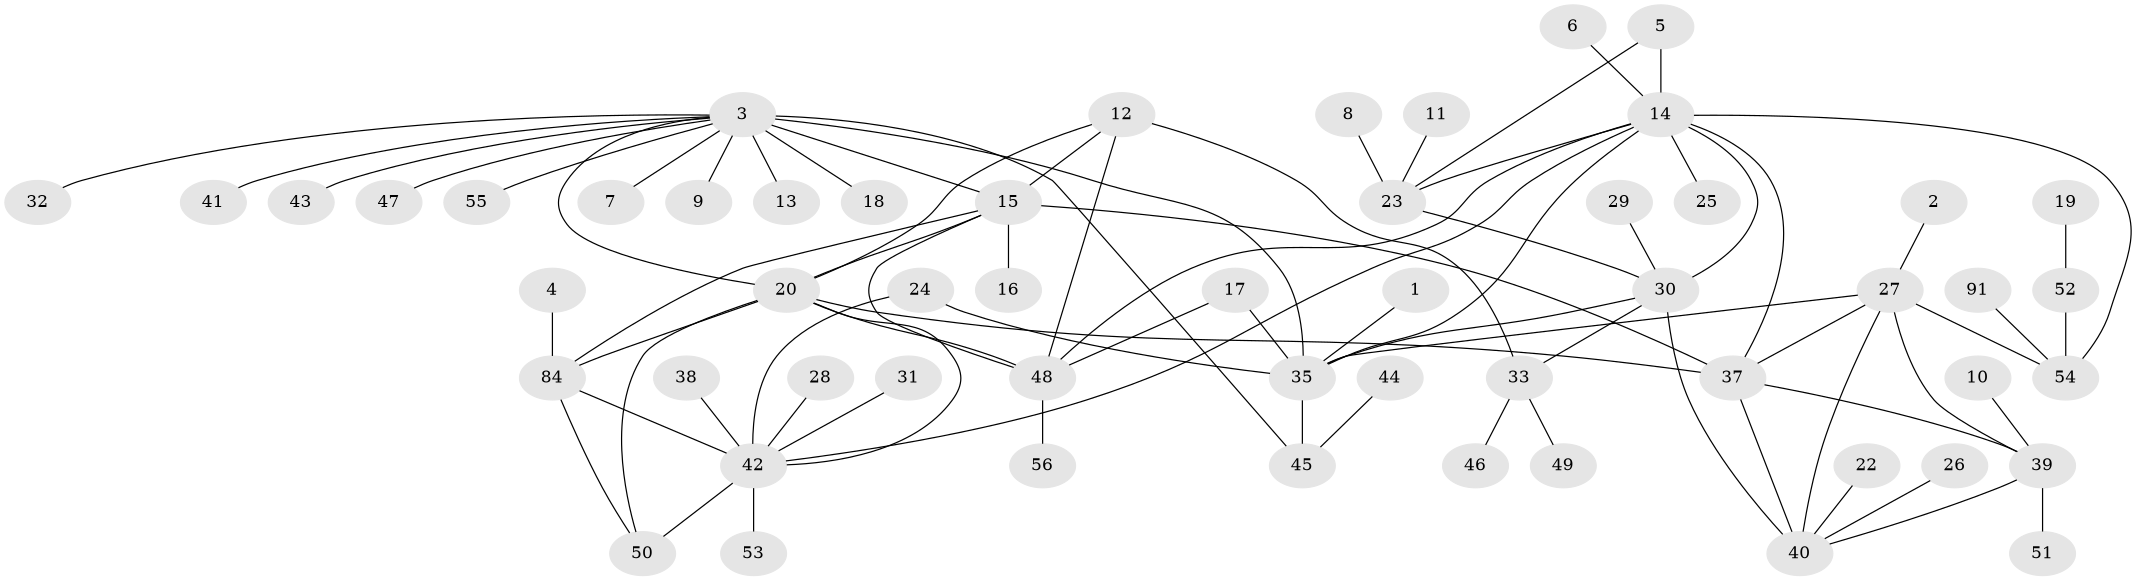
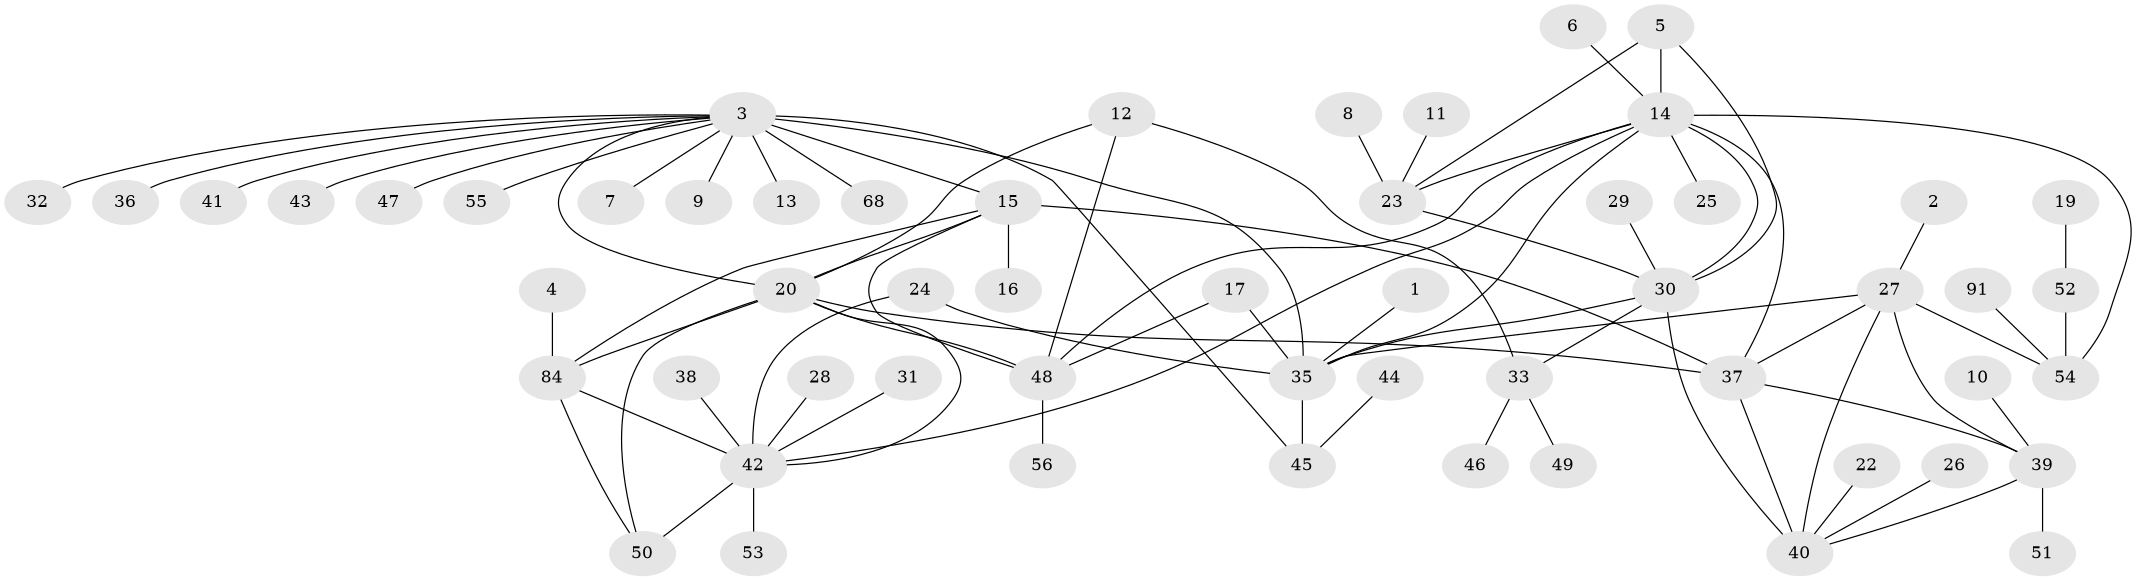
none -> (1761, 156)
(1065, 159) -> none
none -> (126, 202)
(874, 202) -> (874, 202)
